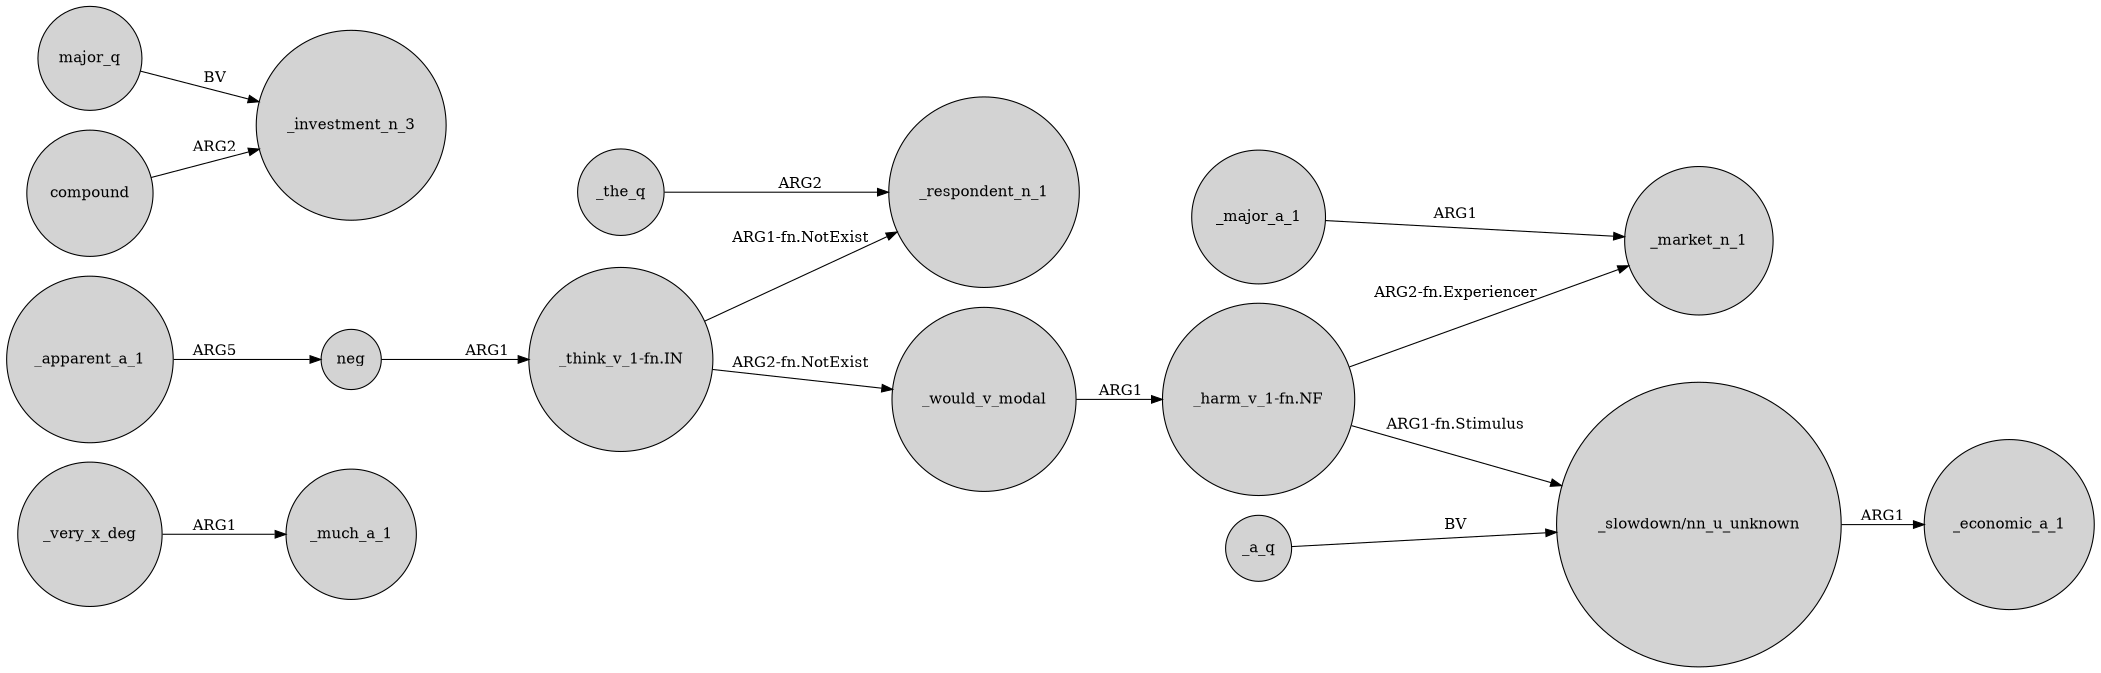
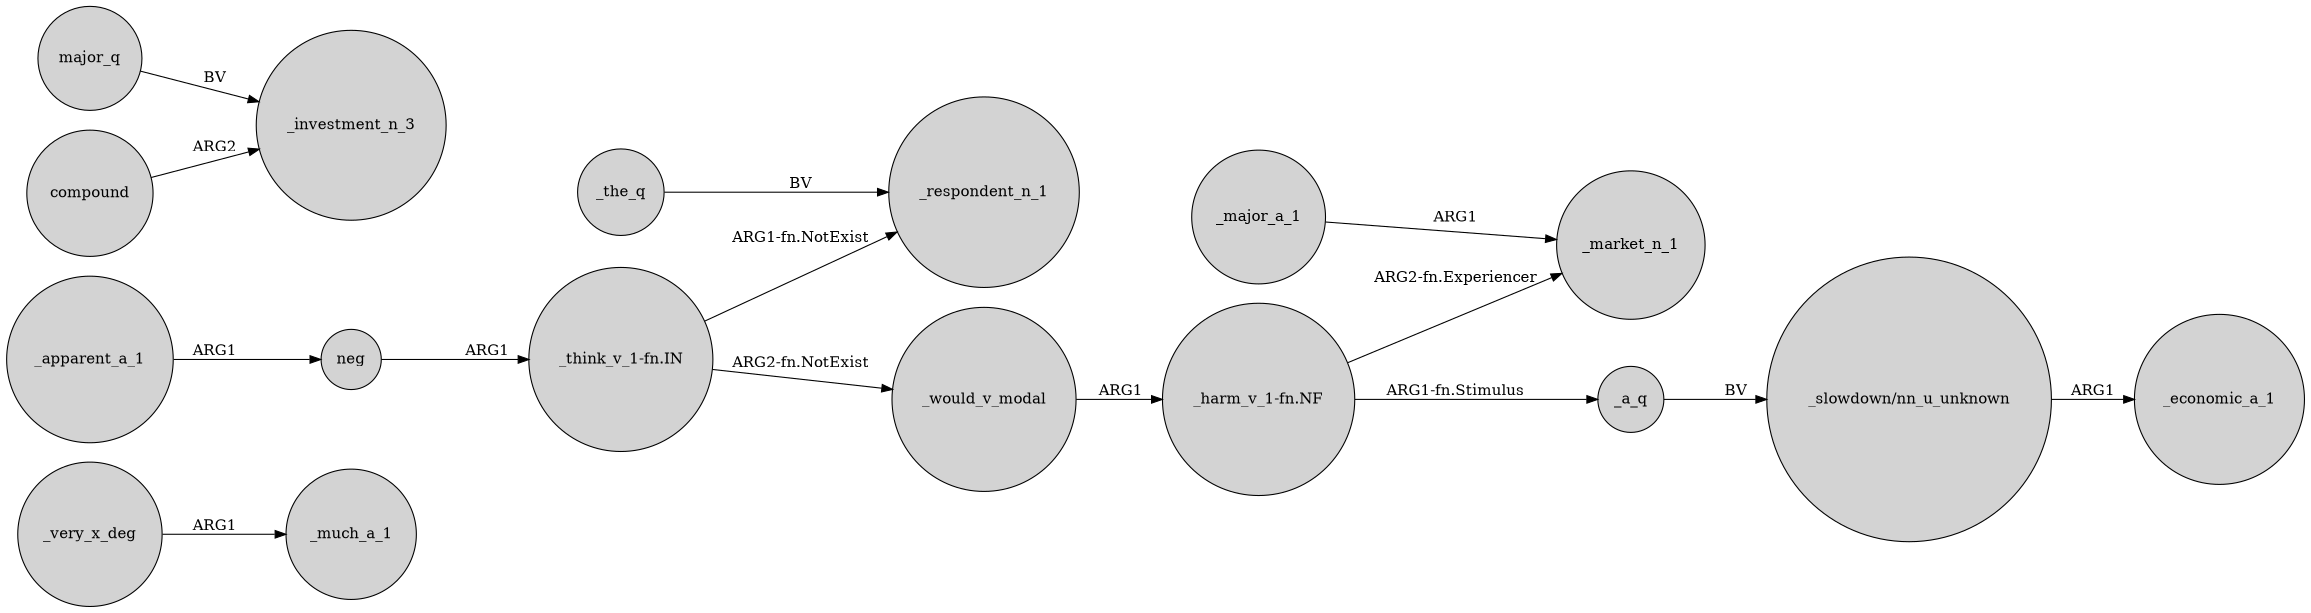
(801, 184) -> (801, 184)
(215, 351) -> (215, 351)
(1451, 454) -> (1471, 399)
